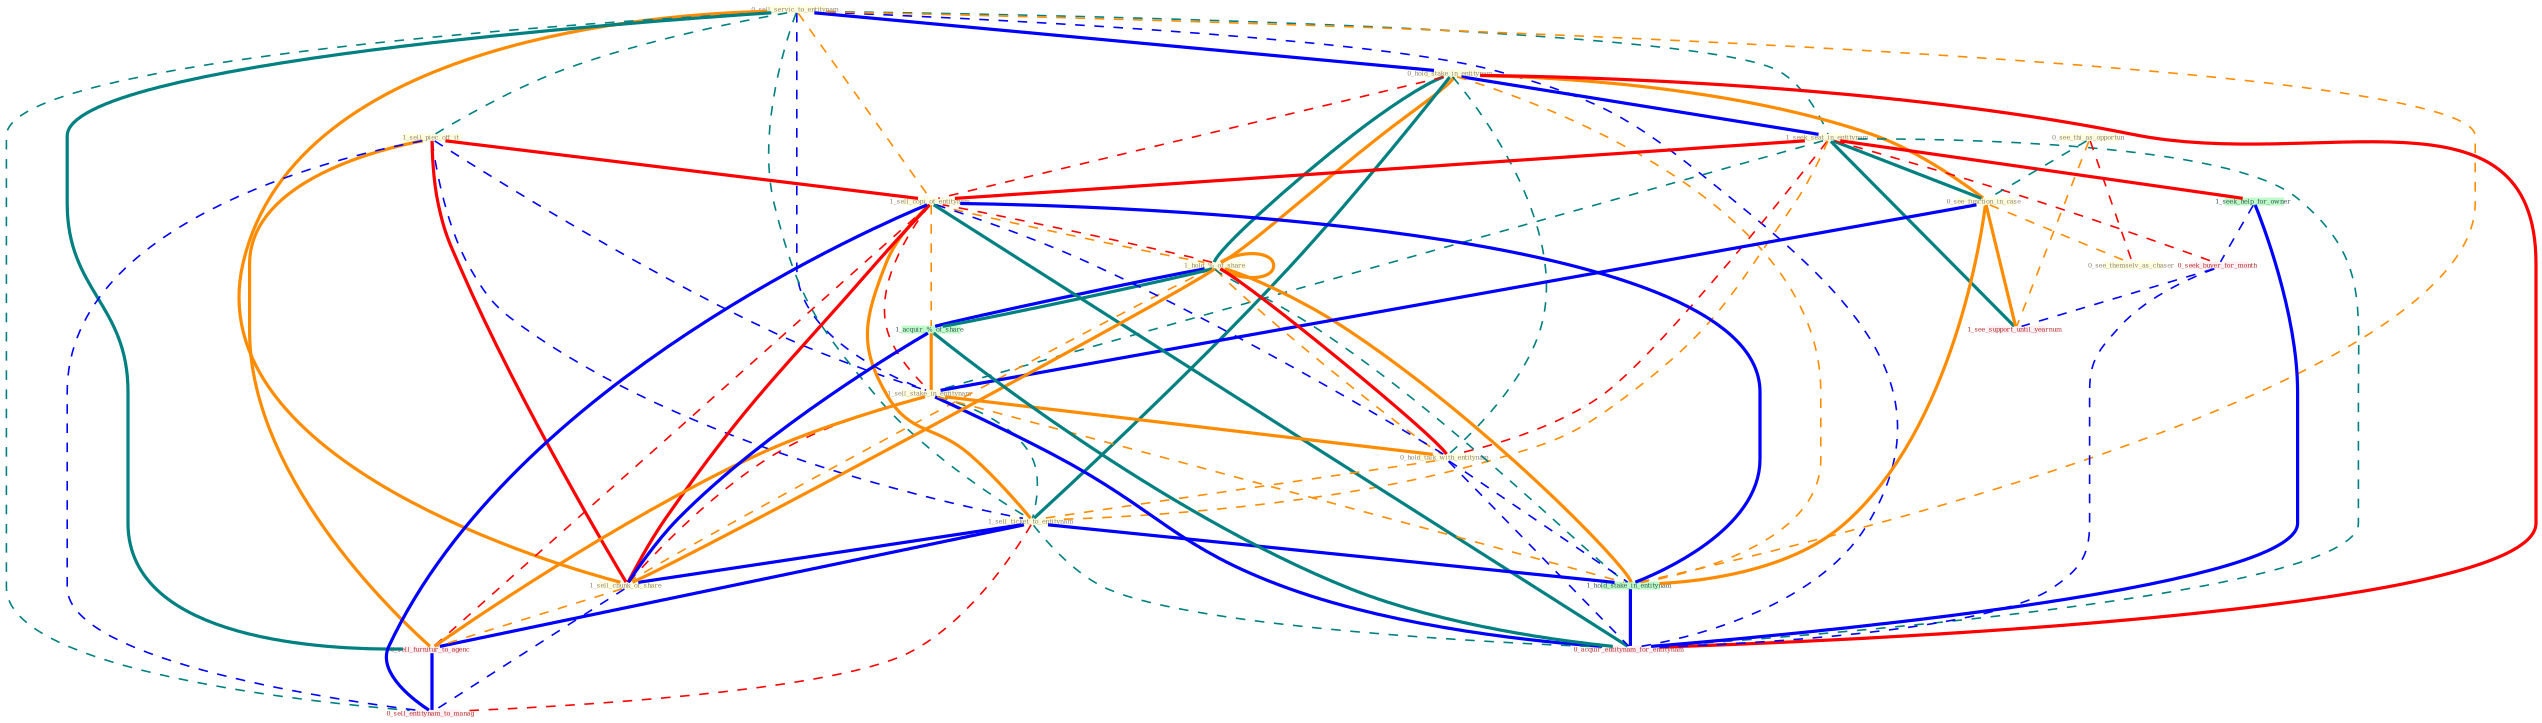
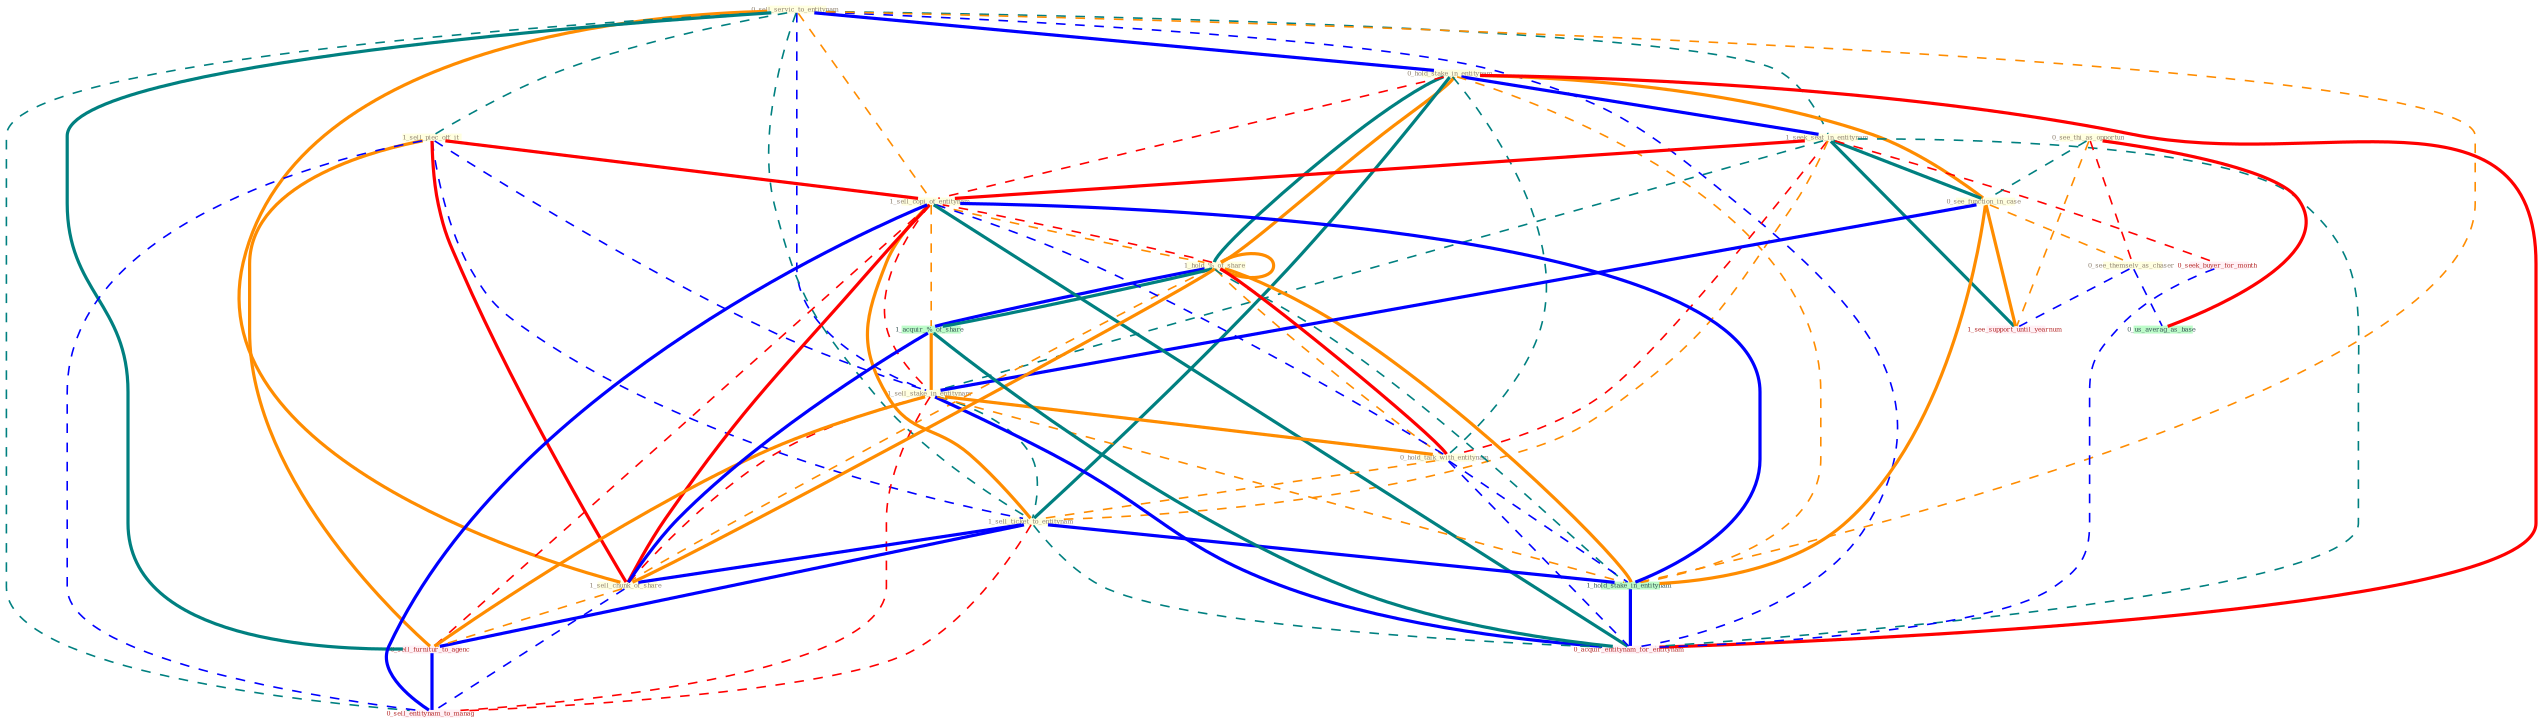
(2254, 202) -> none
(2118, 298) -> (2074, 298)
none -> (2163, 330)
none -> (786, 661)
